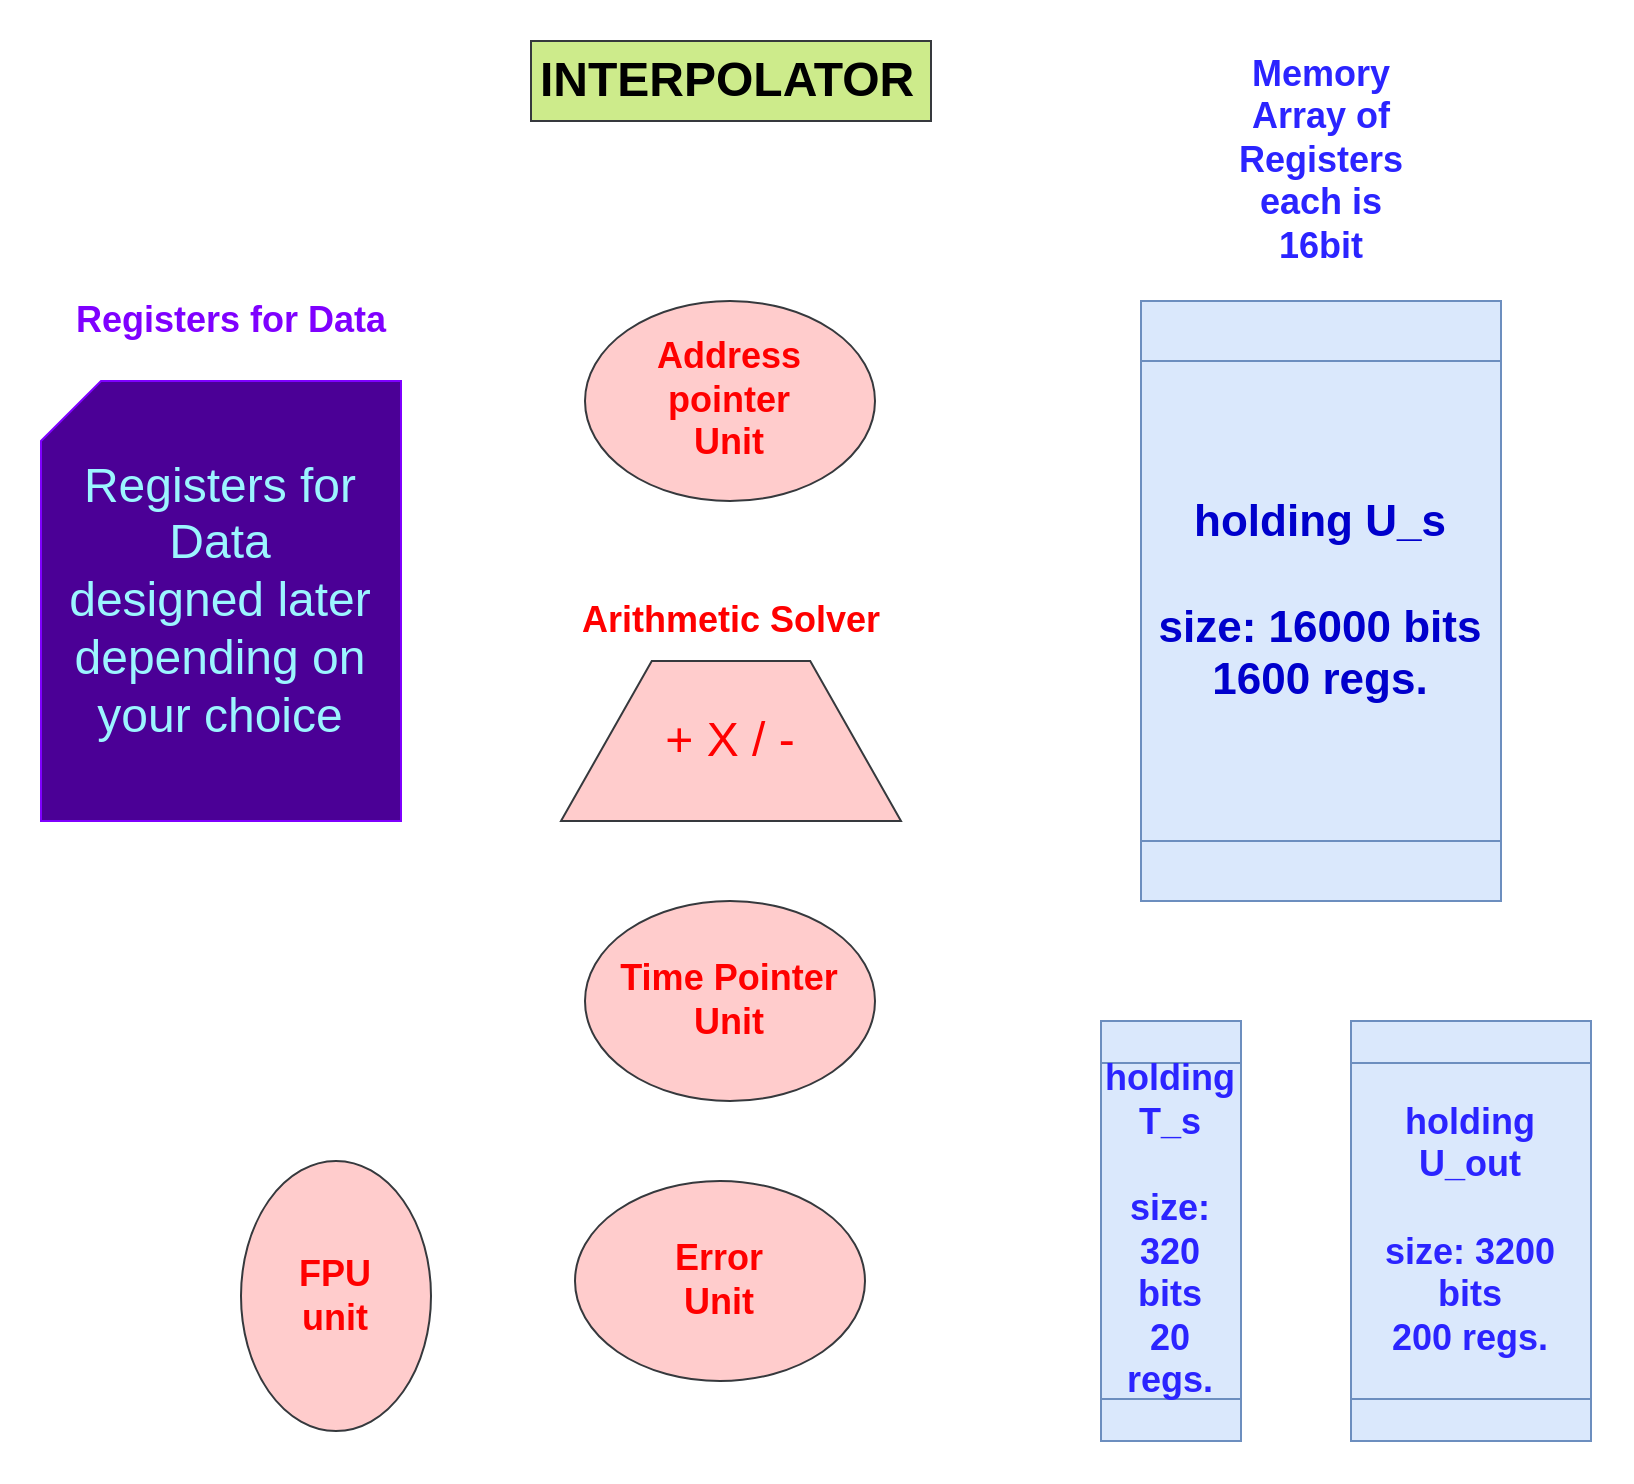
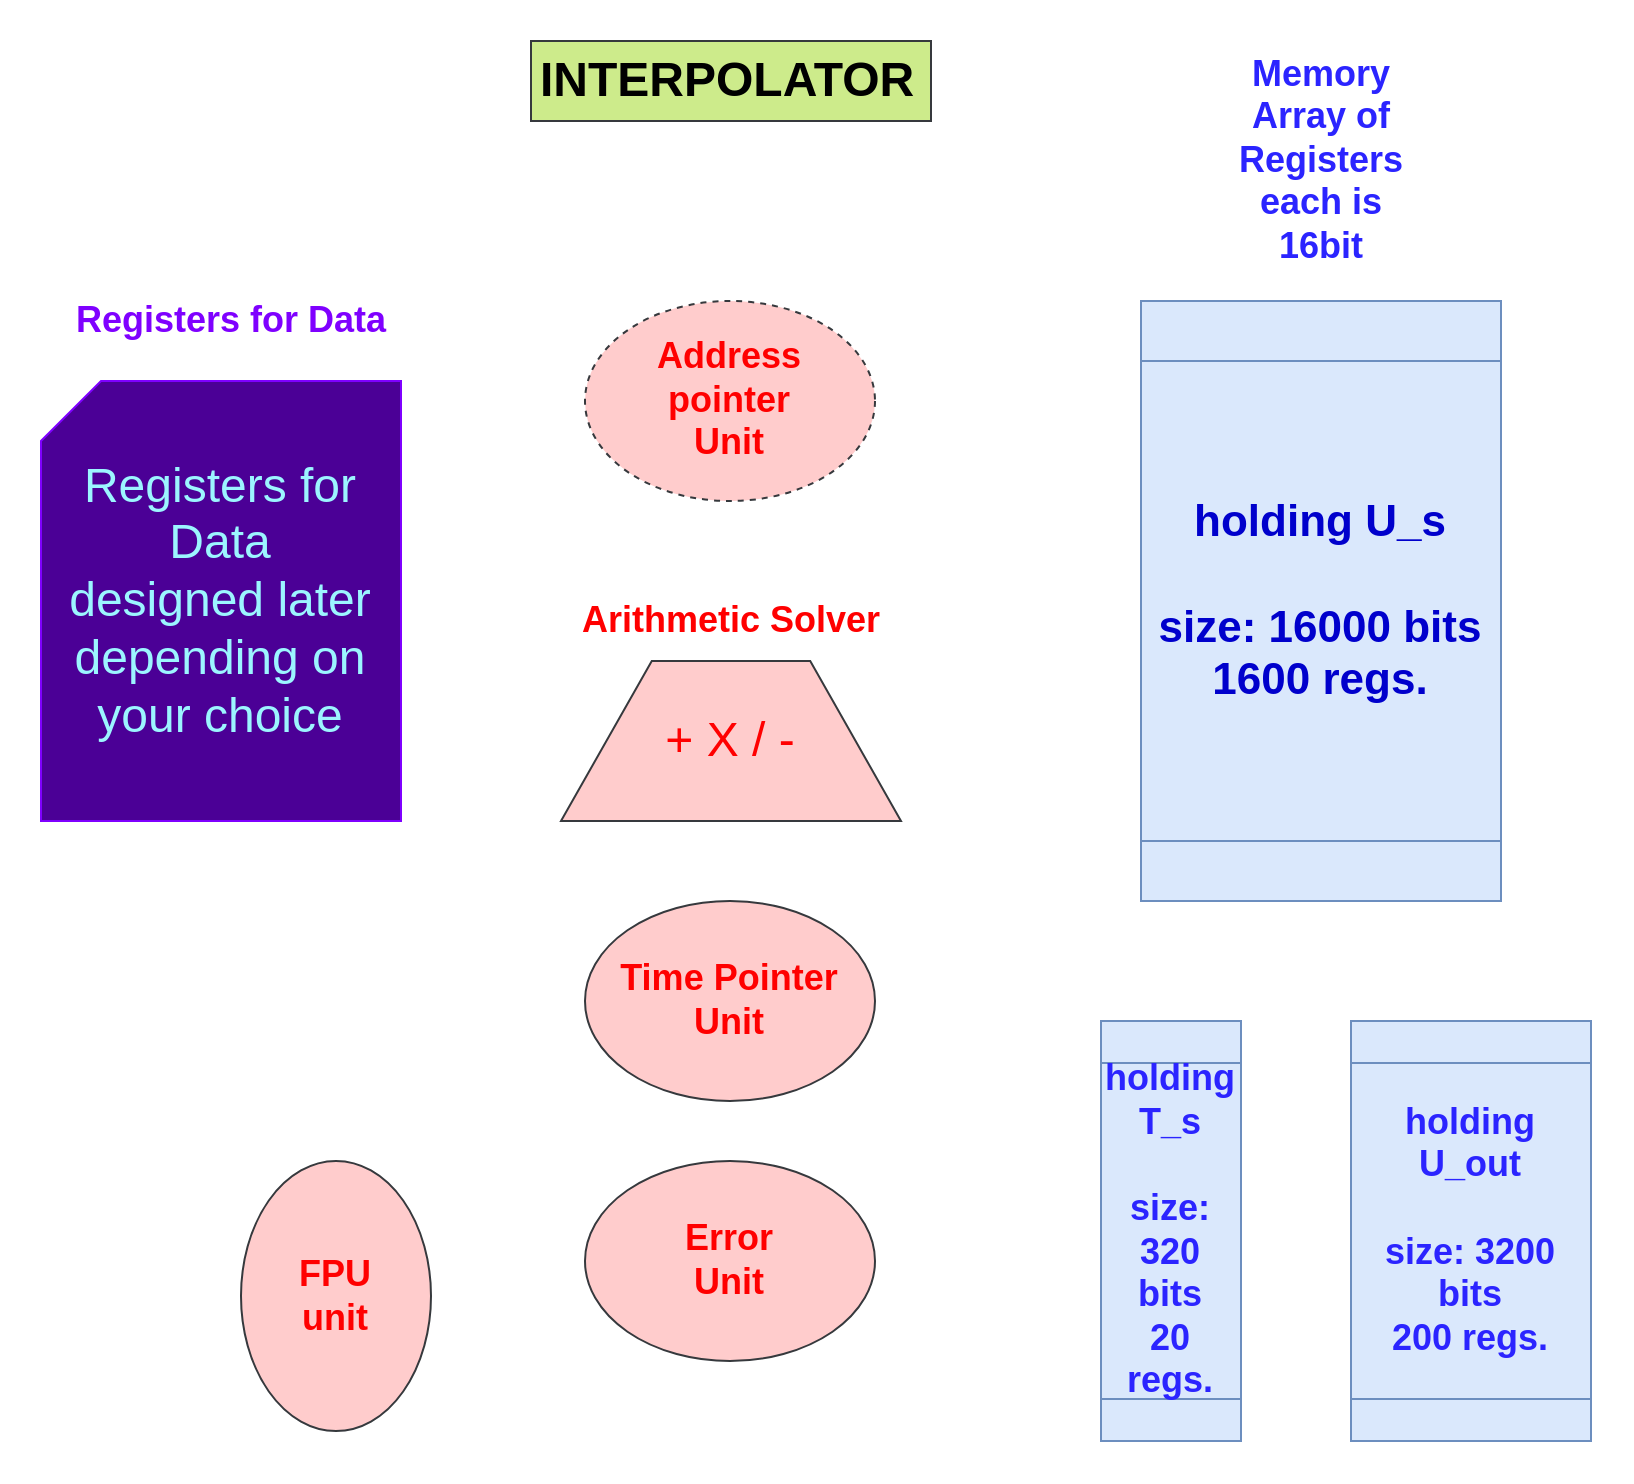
(730, 401) -> (730, 401)
(720, 1281) -> (730, 1261)
